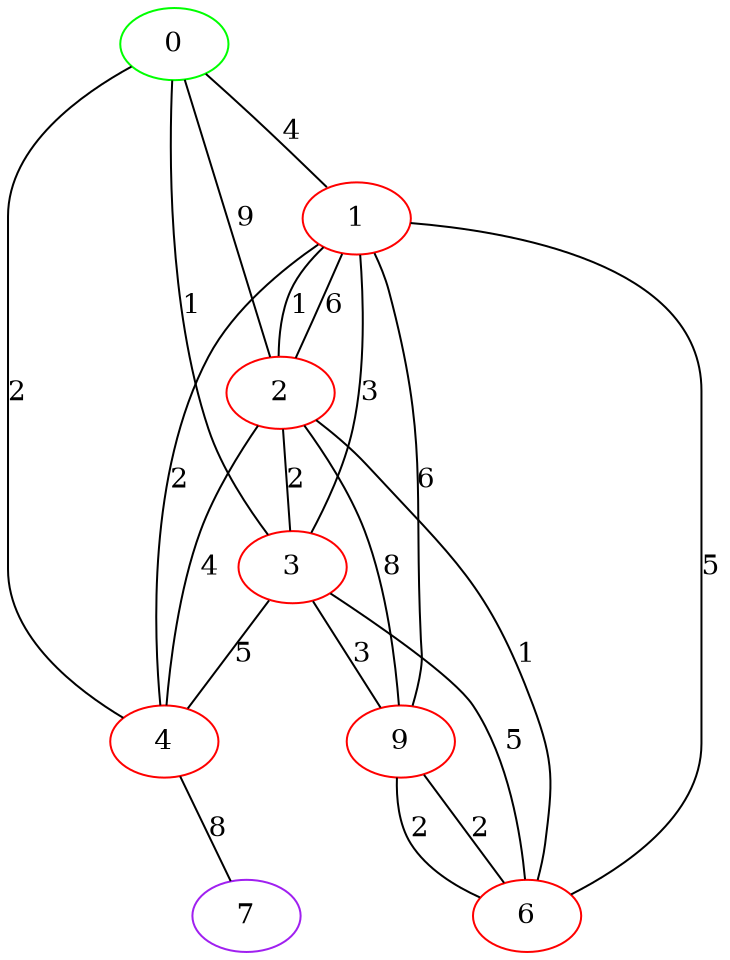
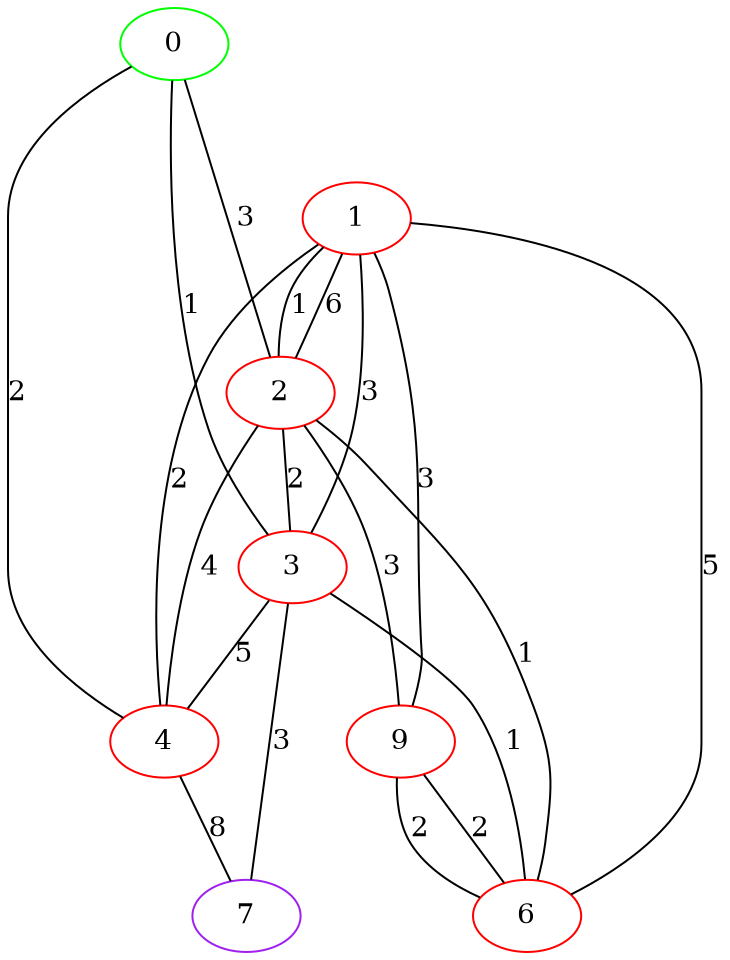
(267, 130) -> none
(247, 218) -> (247, 218)
(427, 480) -> (427, 480)
(393, 567) -> (393, 567)
(347, 654) -> (270, 742)
(515, 742) -> (515, 742)
